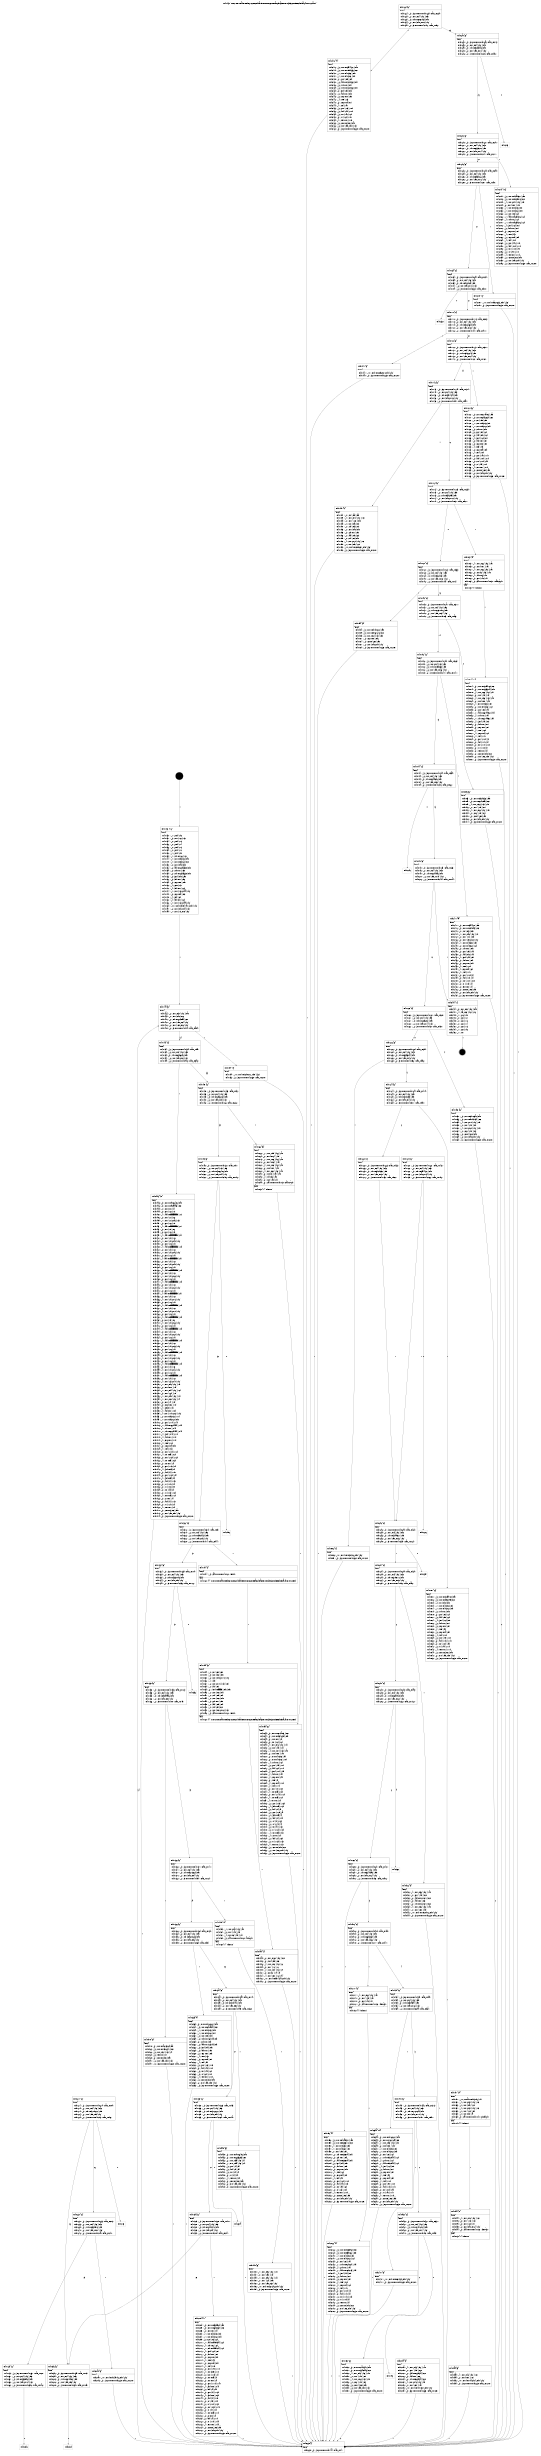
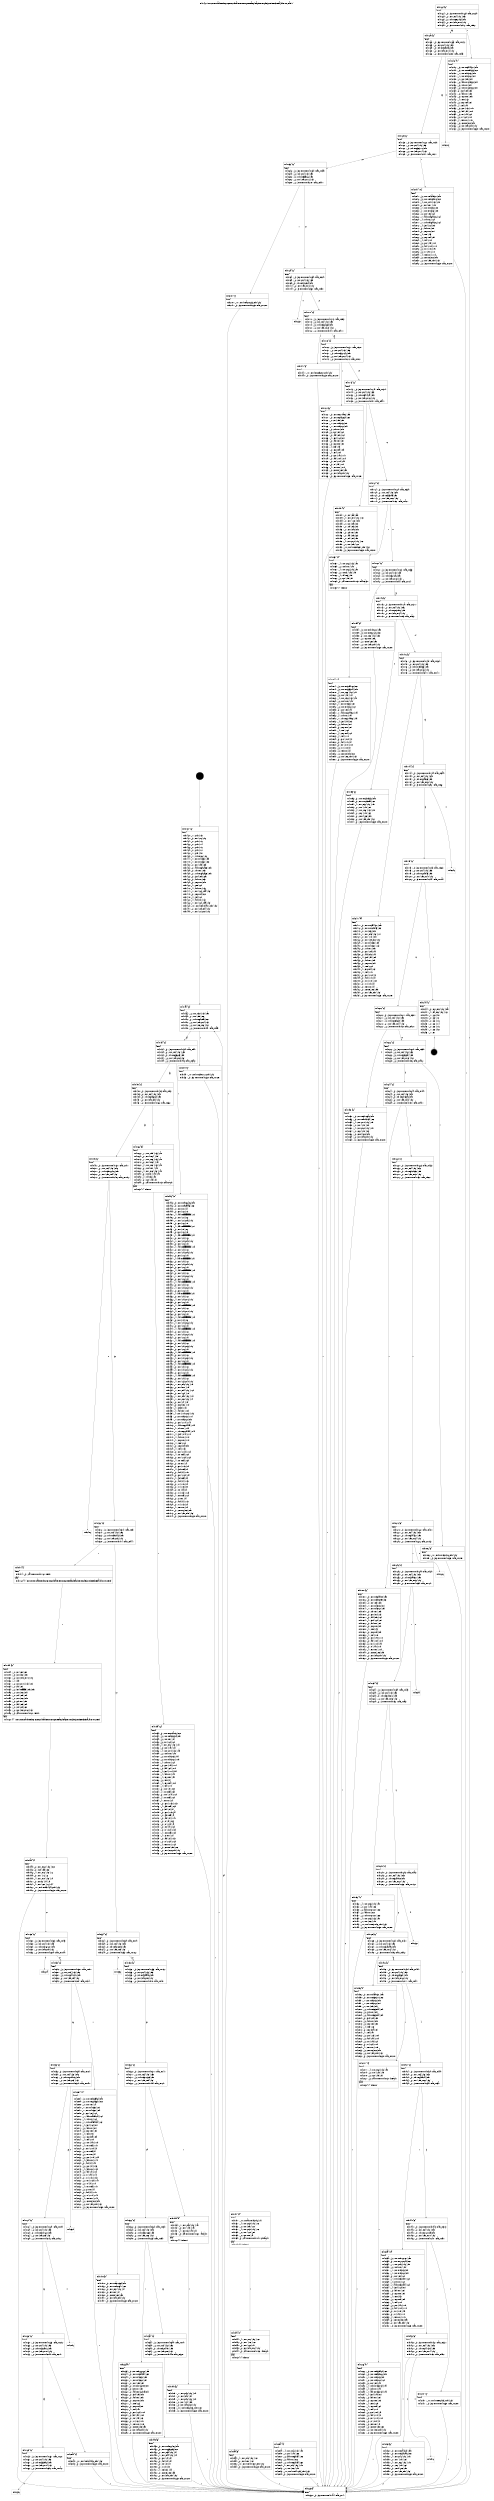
(387, 1350) -> (412, 1350)
(165, 1870) -> (118, 2124)
(234, 2054) -> (46, 1912)
(66, 2241) -> (56, 2152)
